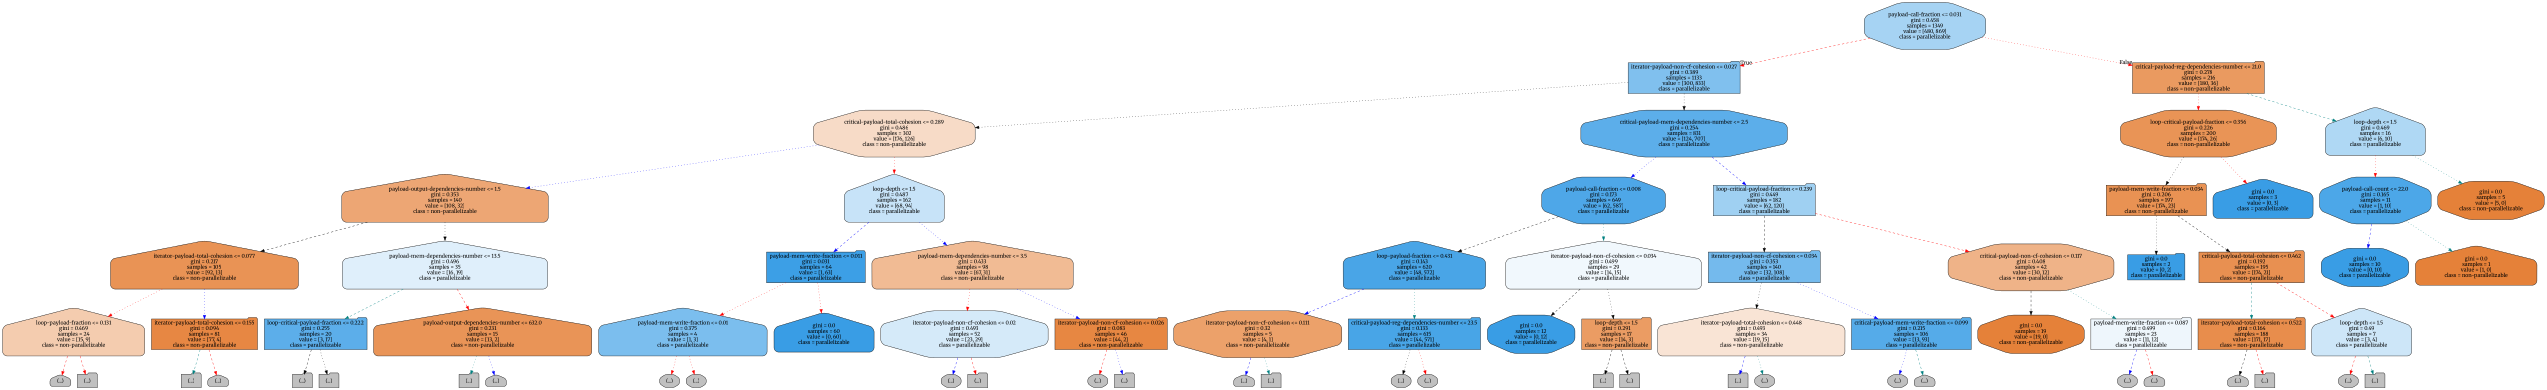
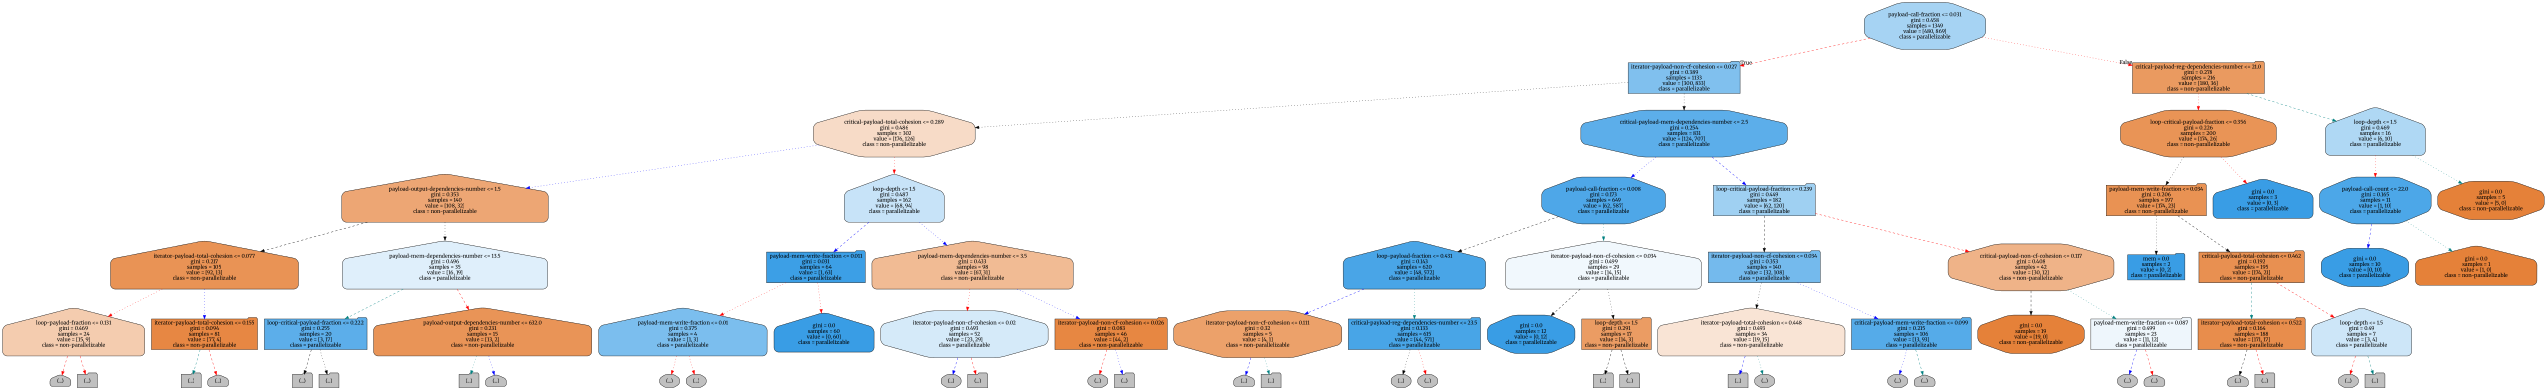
(2156, 267) -> (2156, 267)
